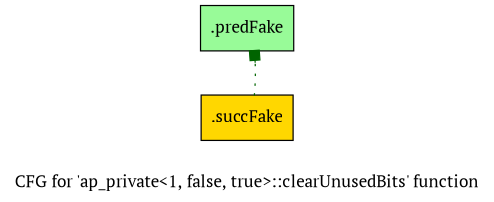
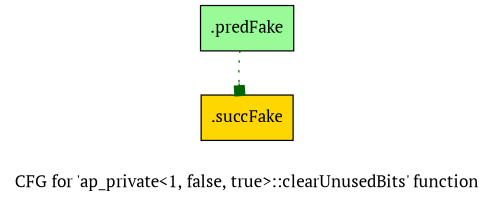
(255, 79) -> (239, 67)
